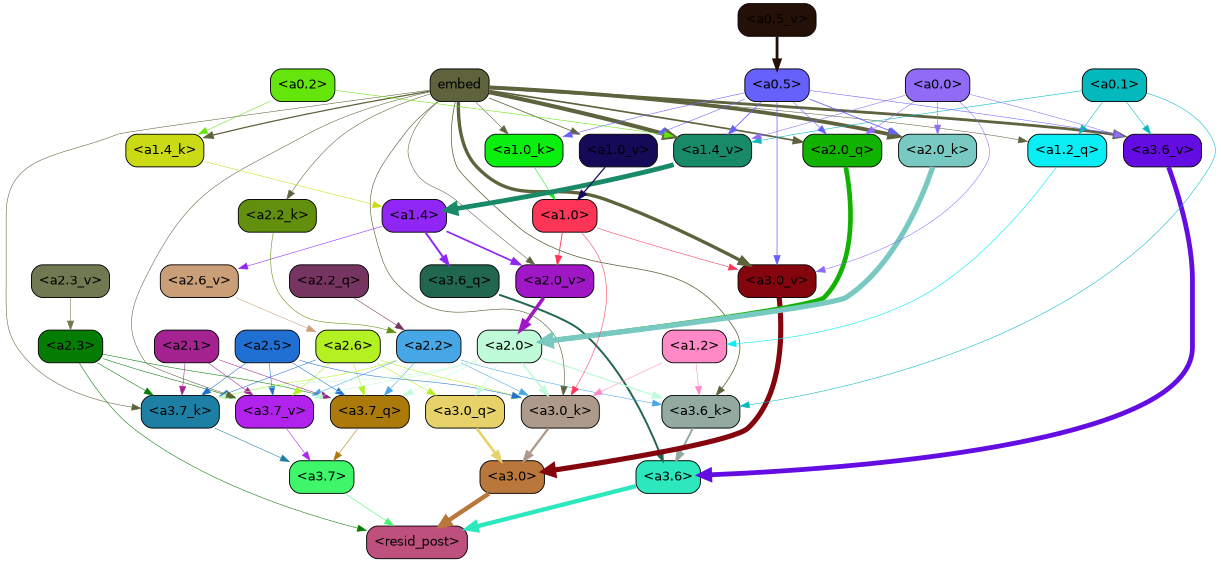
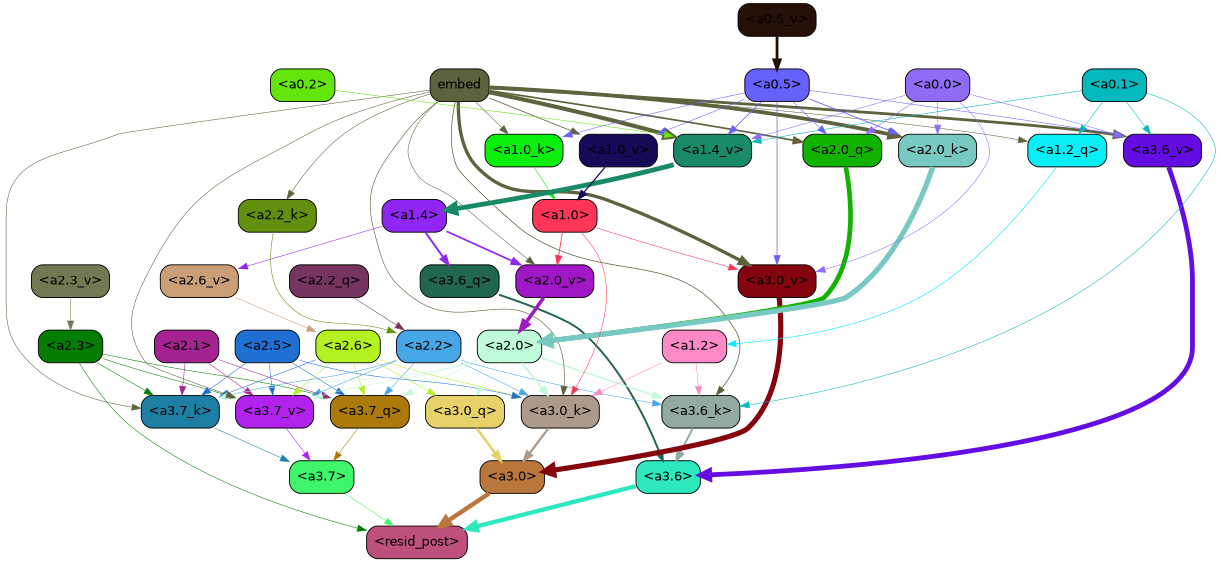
(165, 151) -> none
(334, 376) -> (334, 376)
